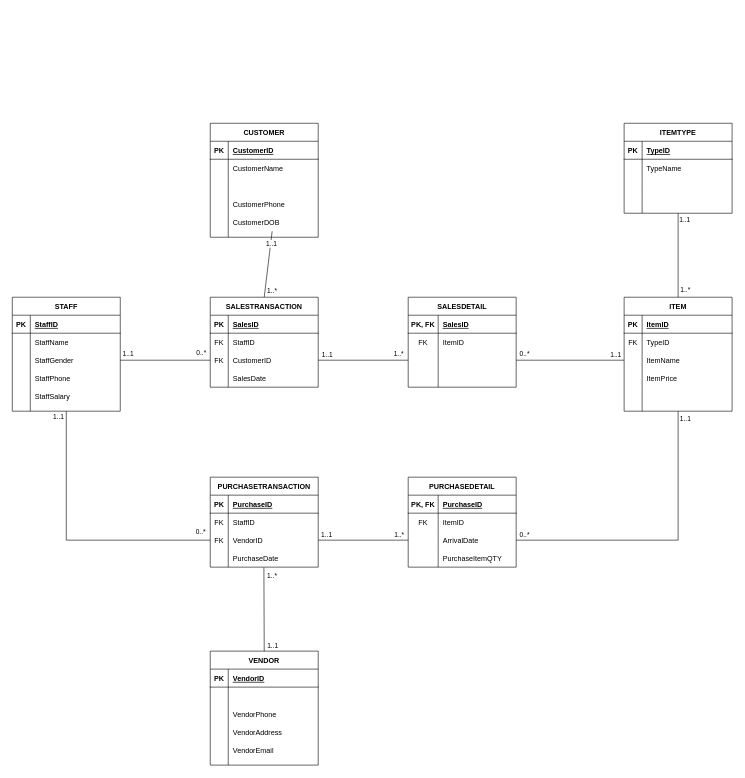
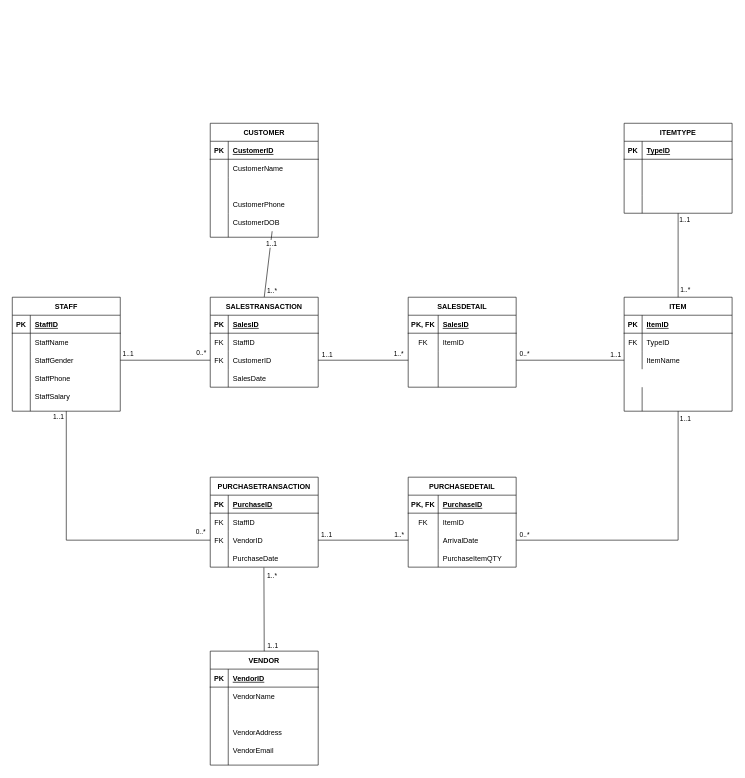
(687, 168) -> none
(687, 378) -> none
none -> (273, 696)
(273, 714) -> none
